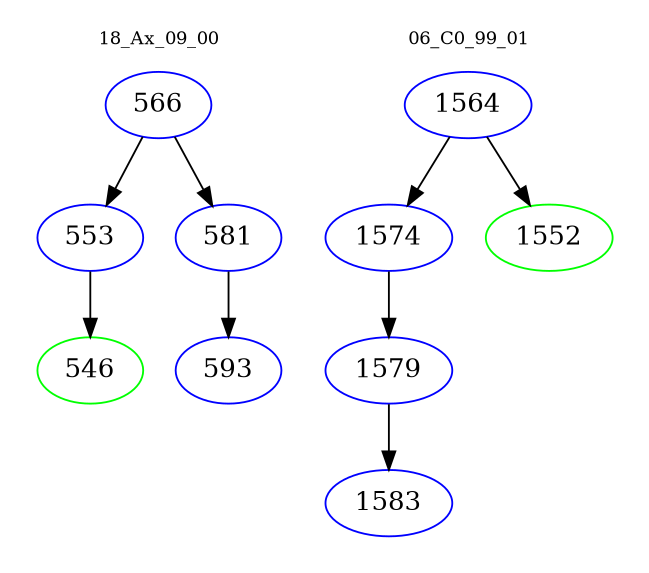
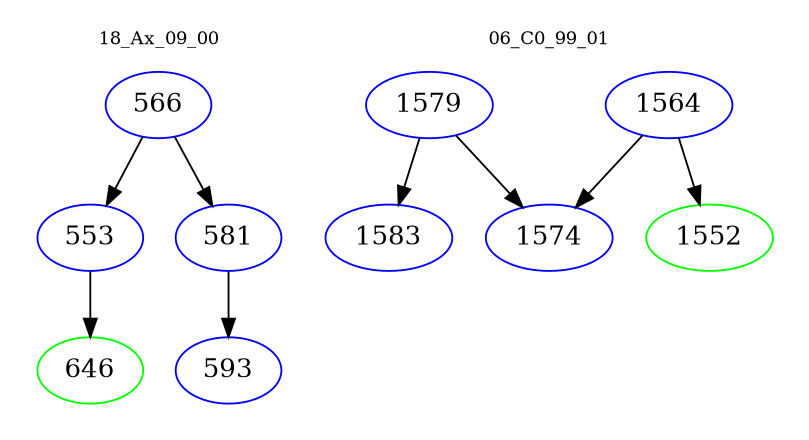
(389, 295) -> (483, 165)
(90, 370) -> (90, 370)
